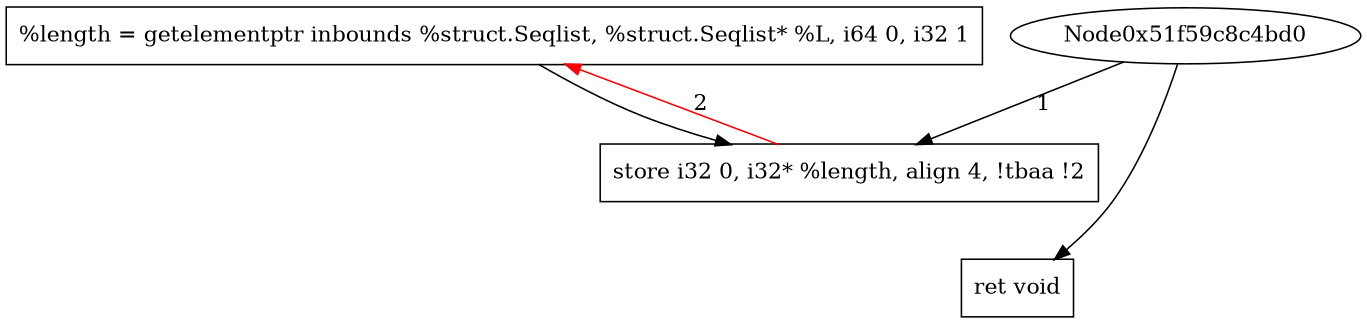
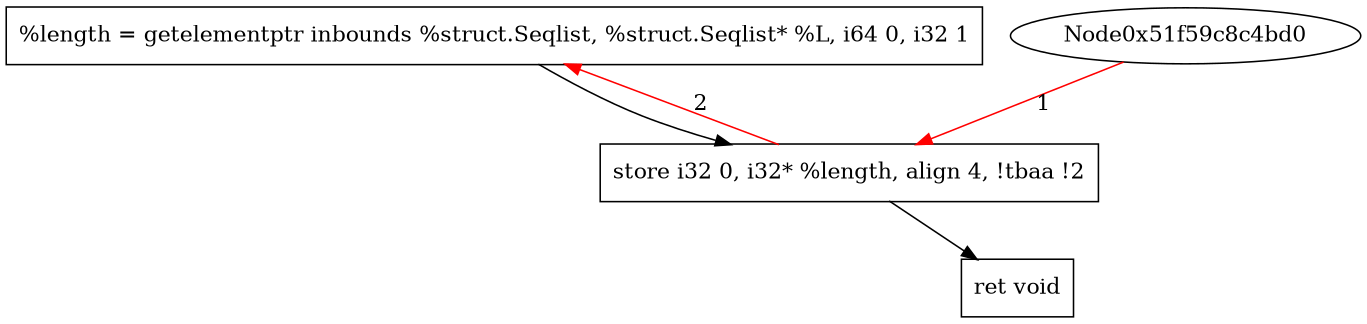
(1027, 100) -> (1027, 100)
(1135, 165) -> (927, 226)
